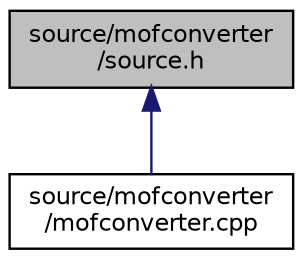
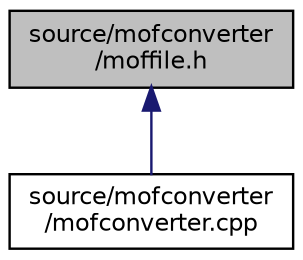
(151, 49) -> (151, 49)
